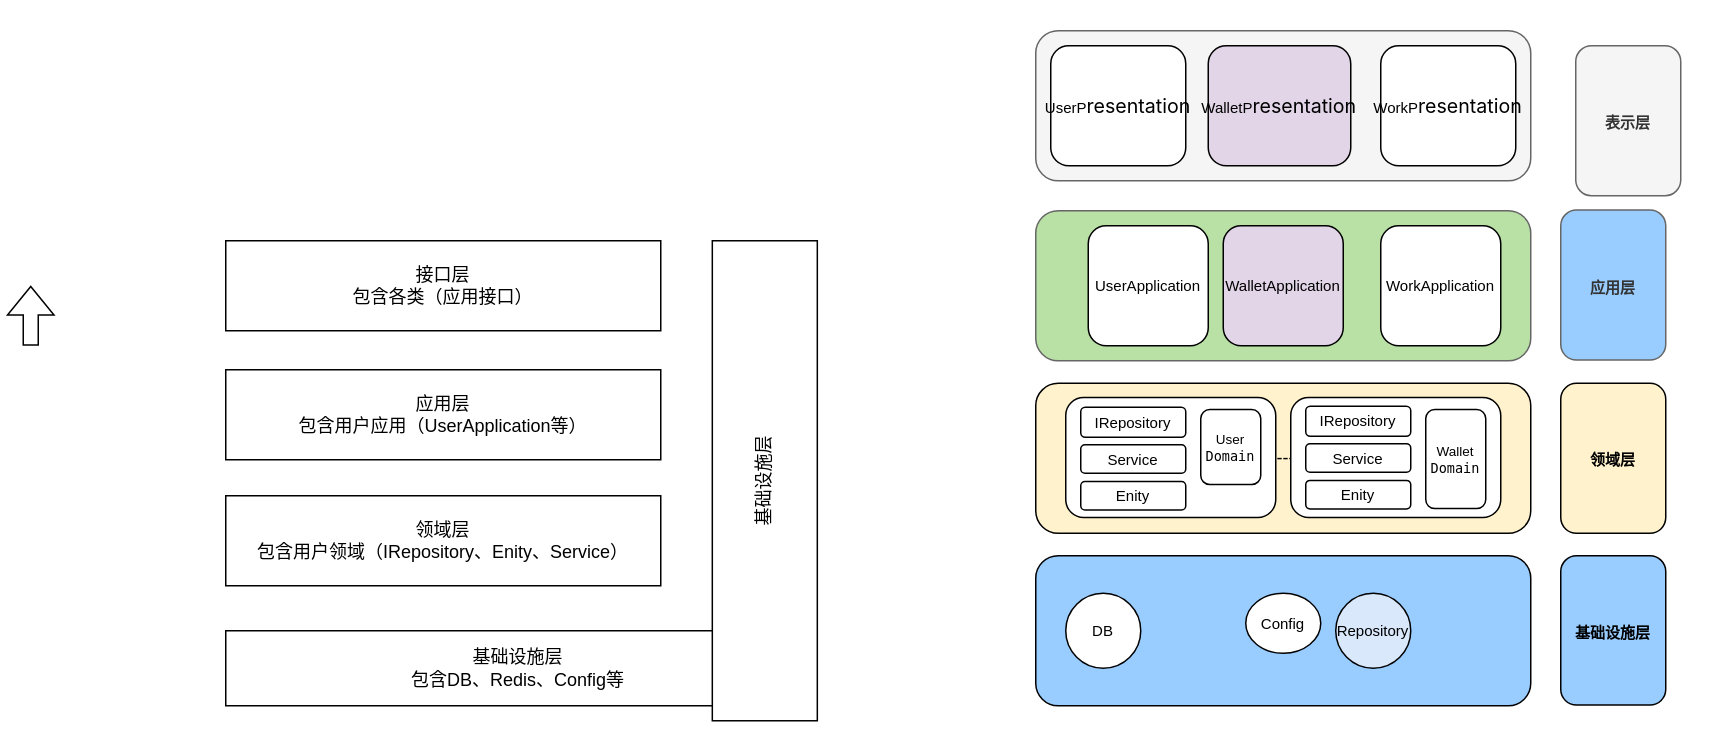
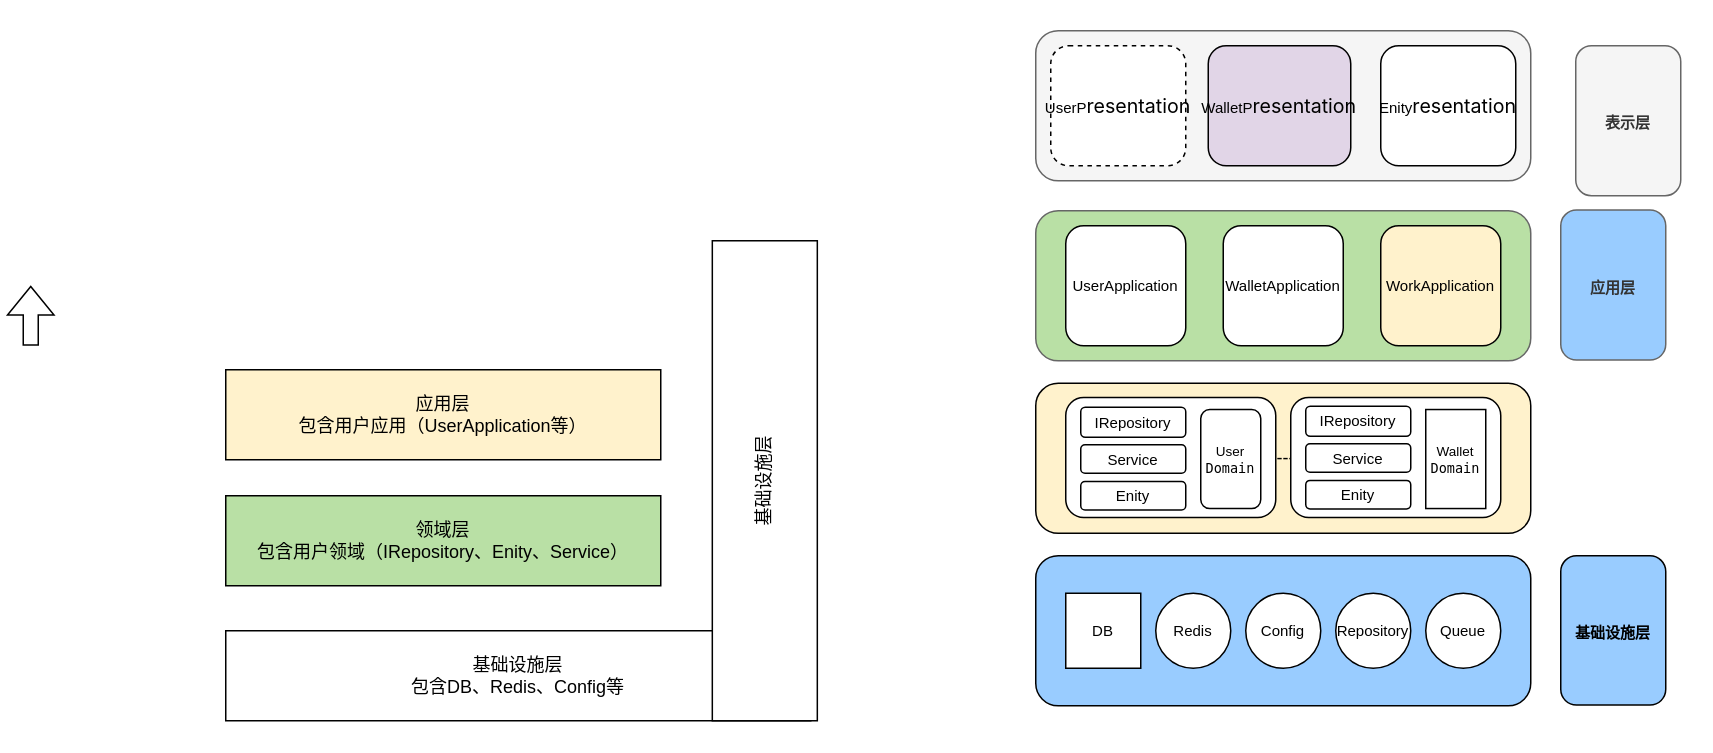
(1118, 106) -> (1118, 106)
(1448, 106) -> (1448, 106)
(443, 286) -> none
(1148, 286) -> (1126, 286)
(1283, 286) -> (1283, 286)
(1441, 286) -> (1441, 286)
(443, 415) -> (443, 415)
(1231, 447) -> (1231, 459)
(1613, 458) -> none
(1456, 459) -> (1456, 459)
(443, 541) -> (443, 541)
(1283, 623) -> (1283, 631)
(1103, 631) -> (1103, 631)
none -> (1193, 631)
(1373, 631) -> (1373, 631)
none -> (1463, 631)
(518, 668) -> (518, 676)
